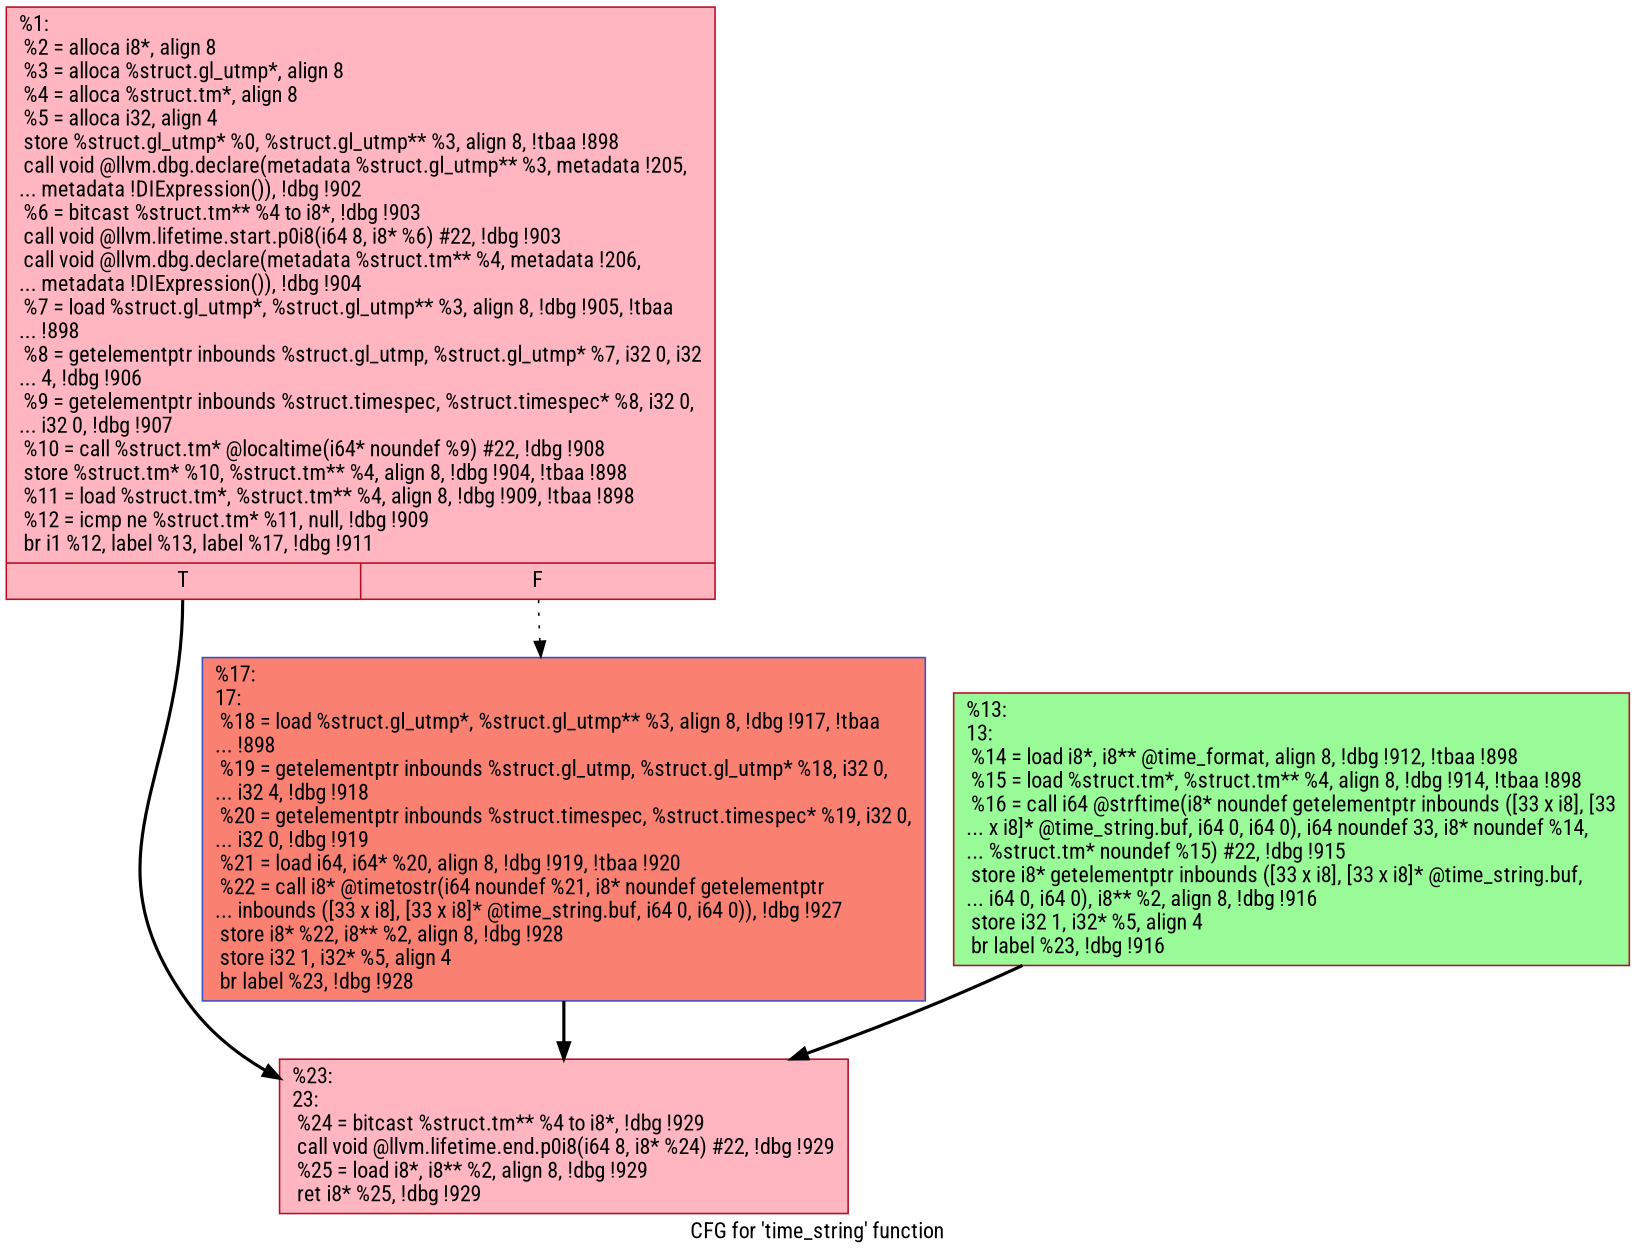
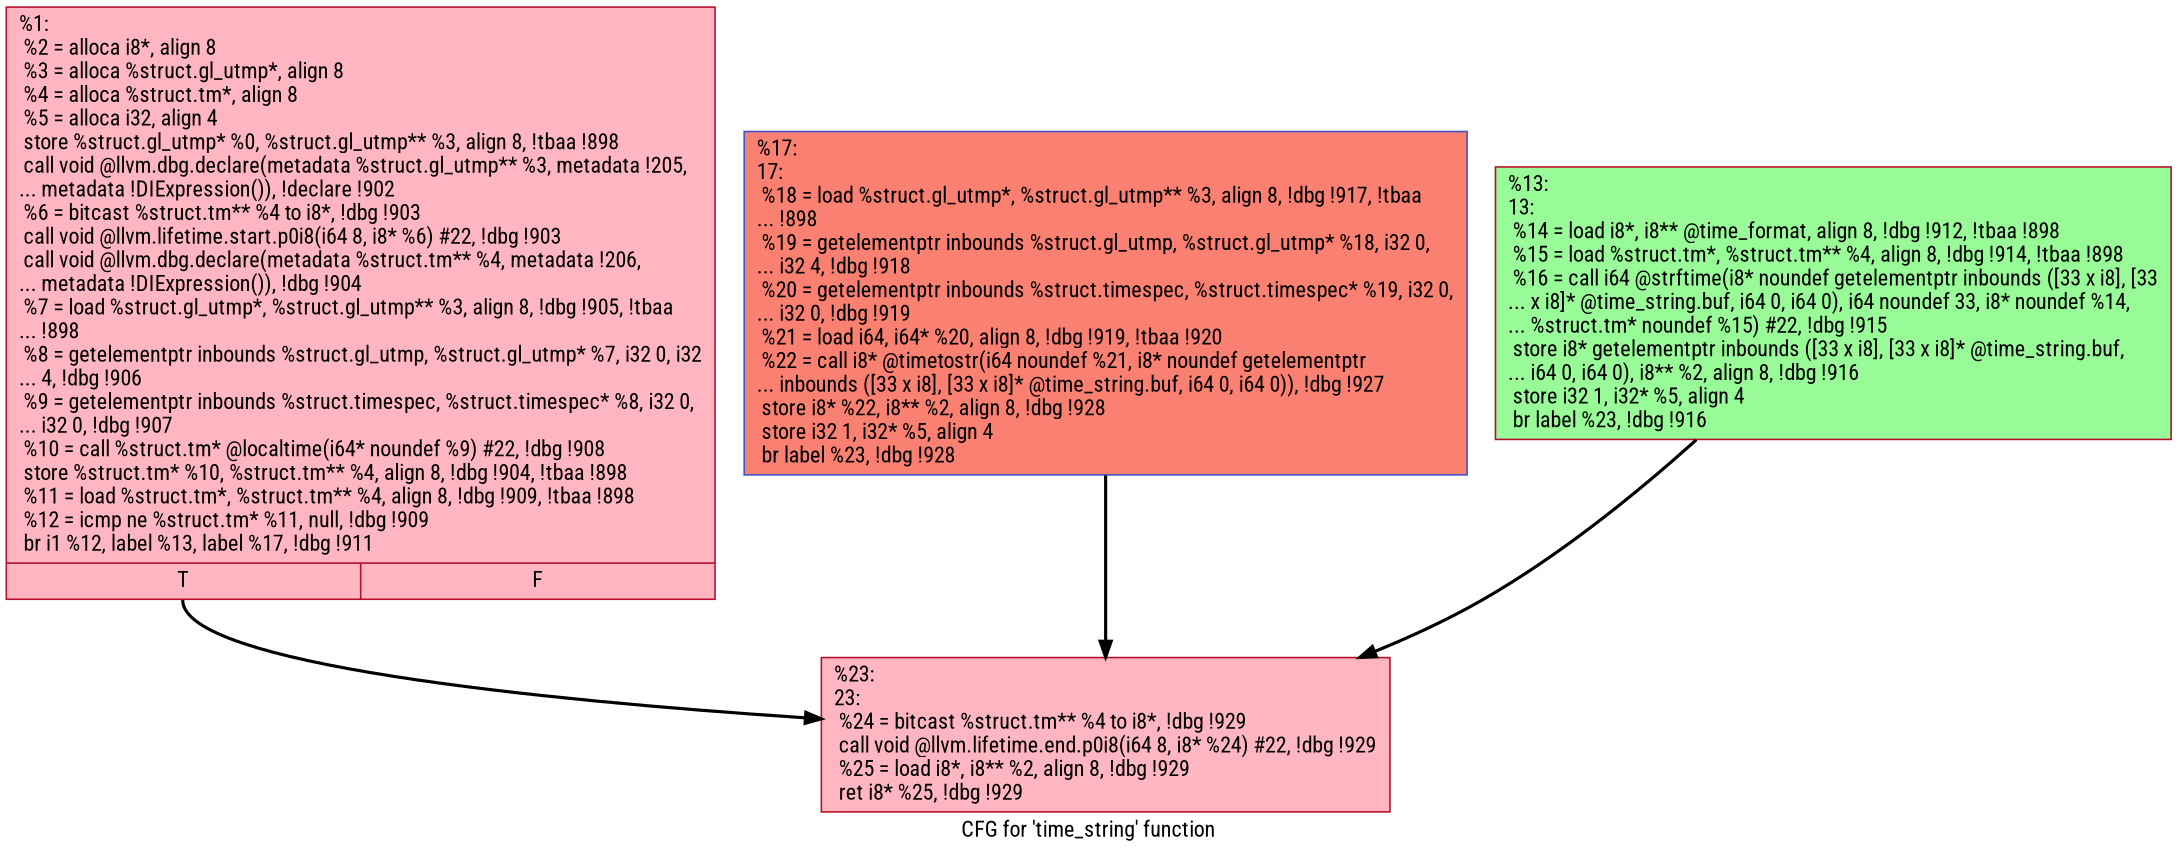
(191, 190) -> (207, 190)
(539, 621) -> none
